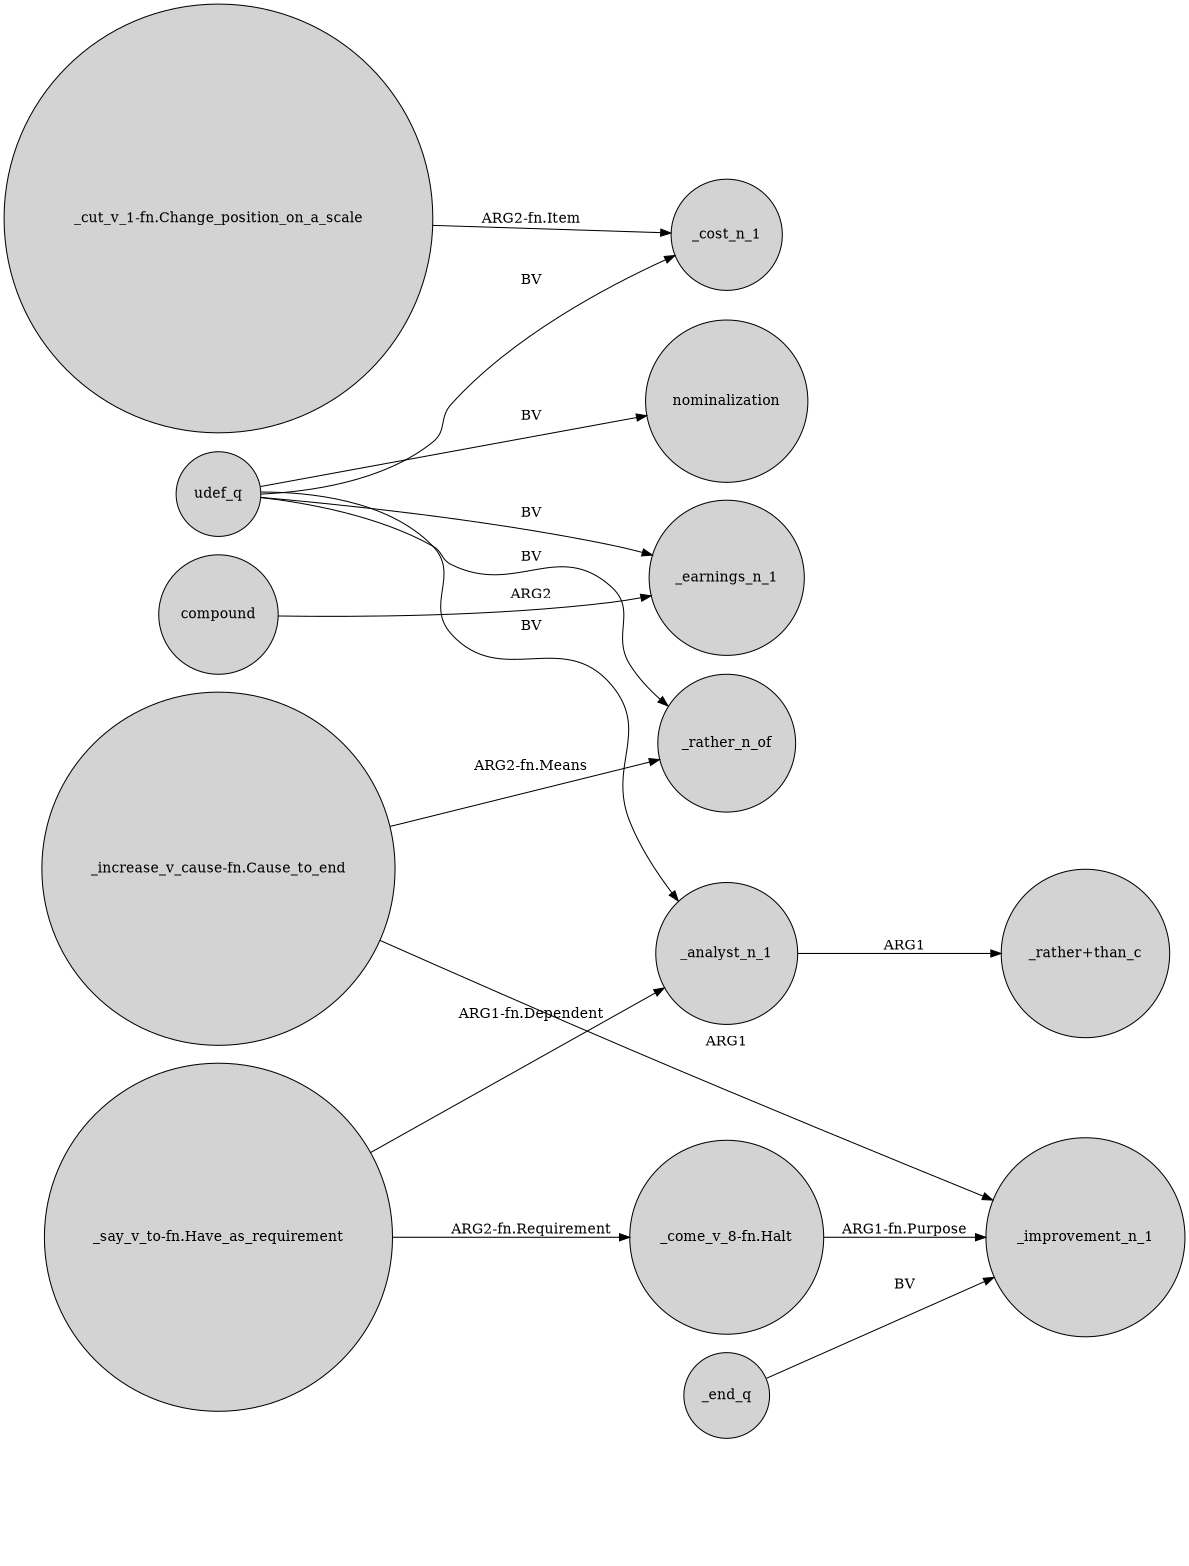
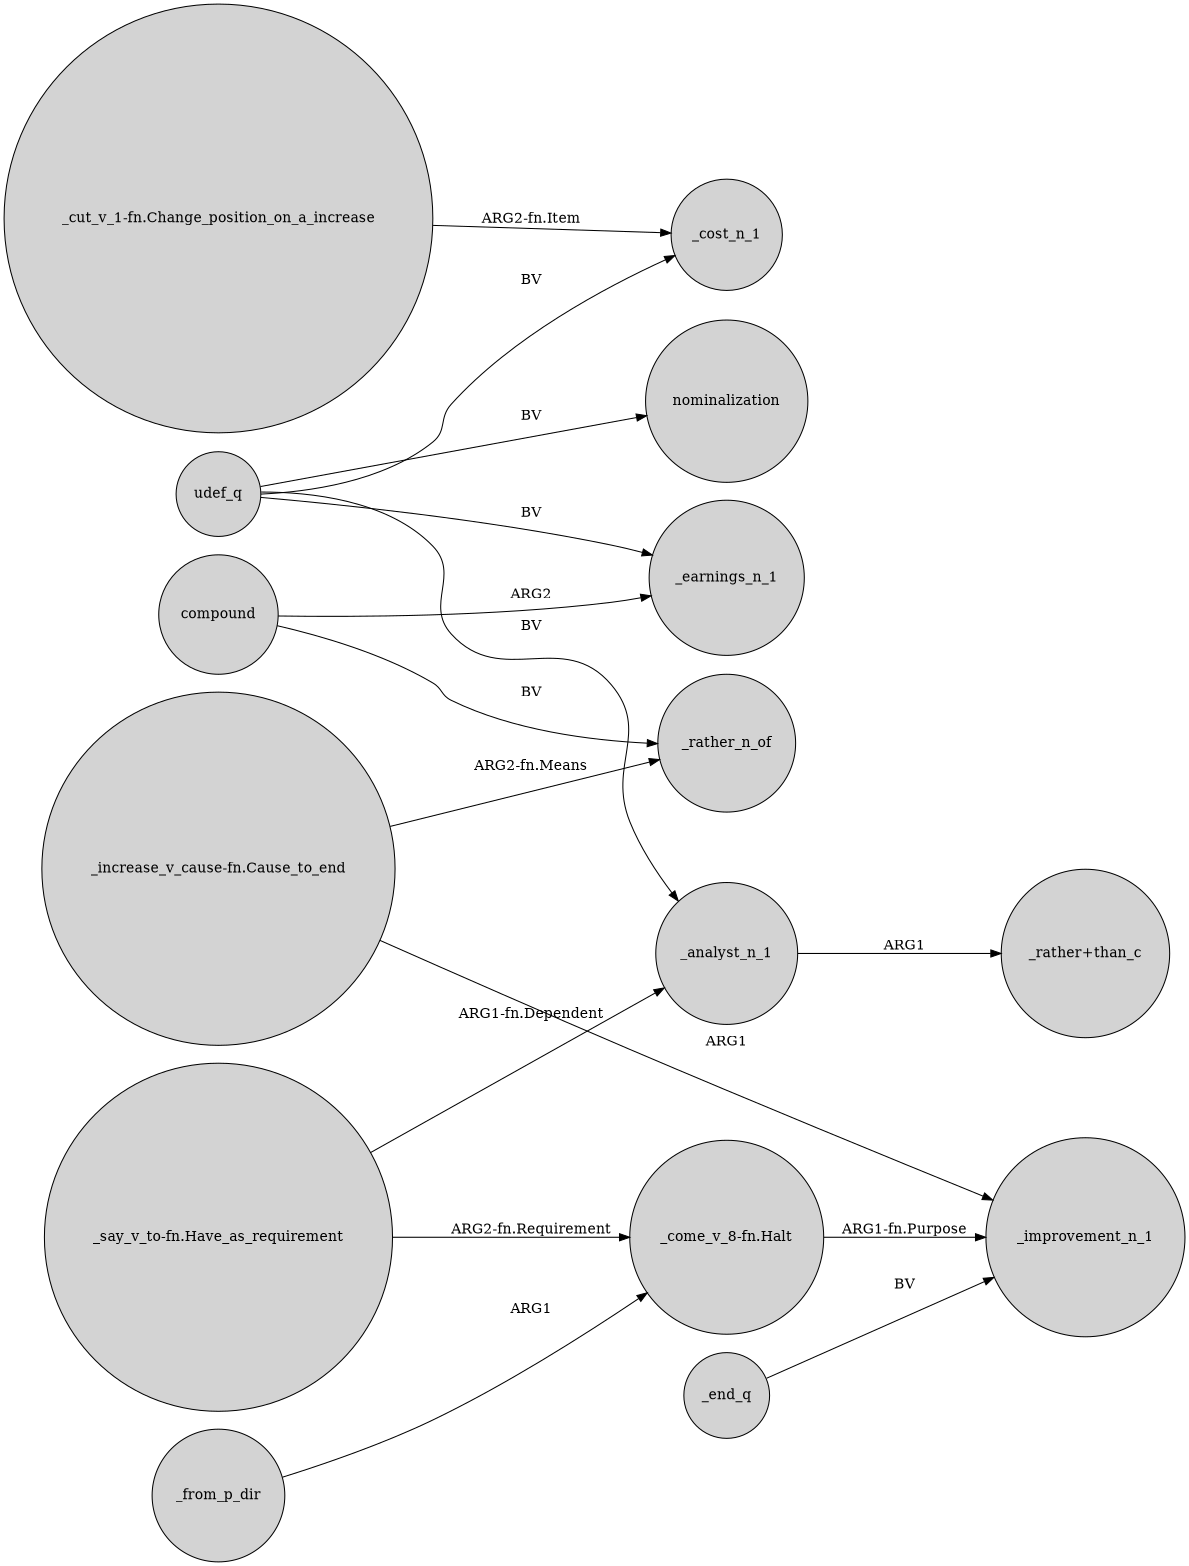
(218, 218) -> (218, 218)
(495, 575) -> (456, 702)
none -> (218, 1496)
